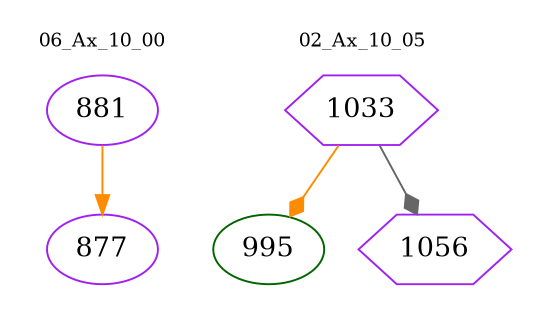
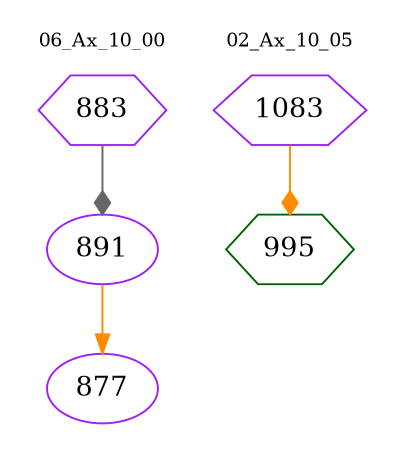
none -> (102, 110)
(102, 110) -> (102, 249)
(362, 110) -> (290, 110)
(269, 249) -> (290, 249)
(435, 249) -> none
